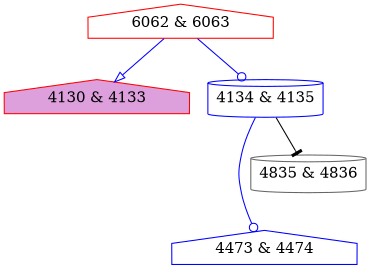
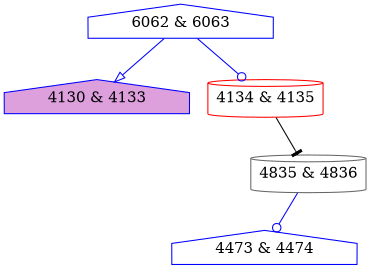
(181, 23) -> (181, 23)
(97, 98) -> (97, 98)
(265, 98) -> (265, 98)
(239, 170) -> (288, 208)
